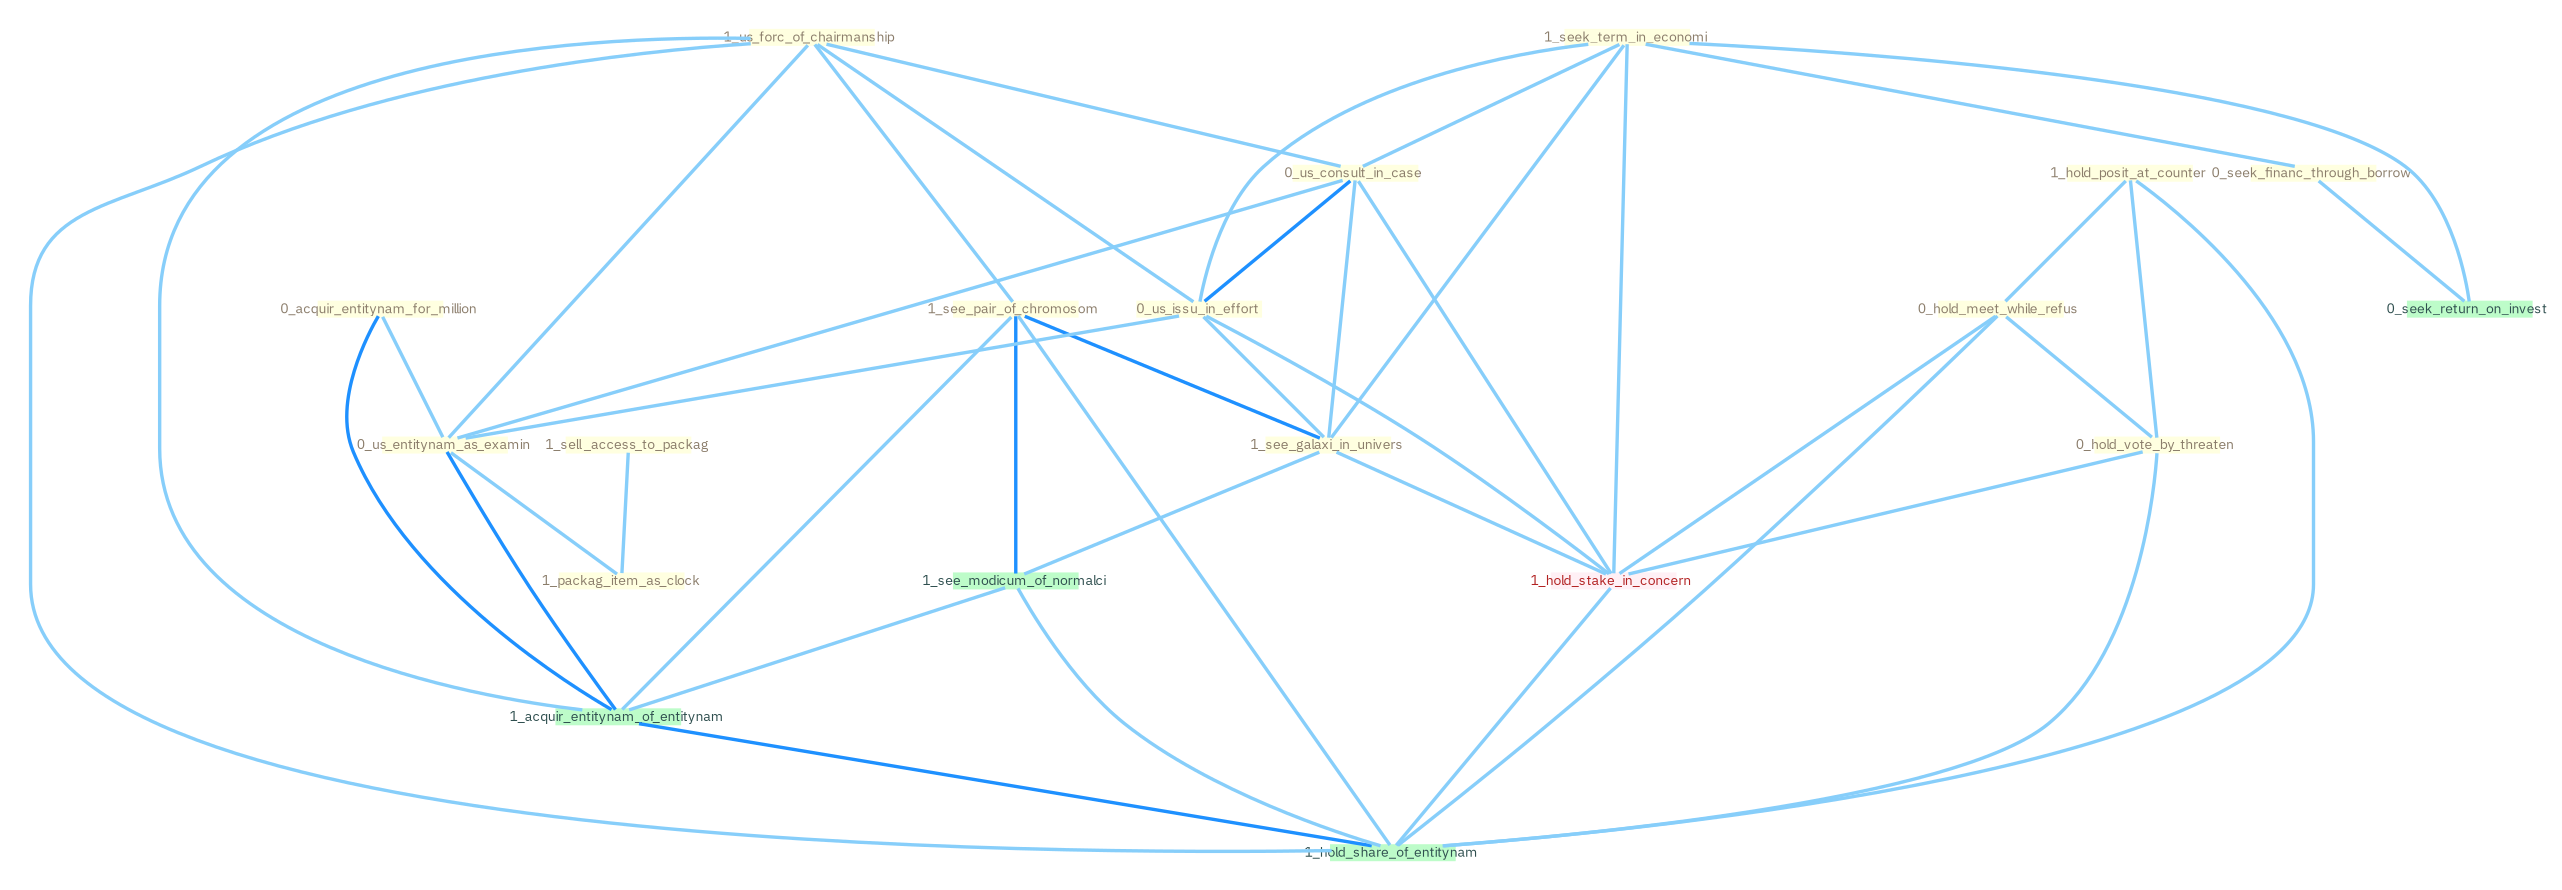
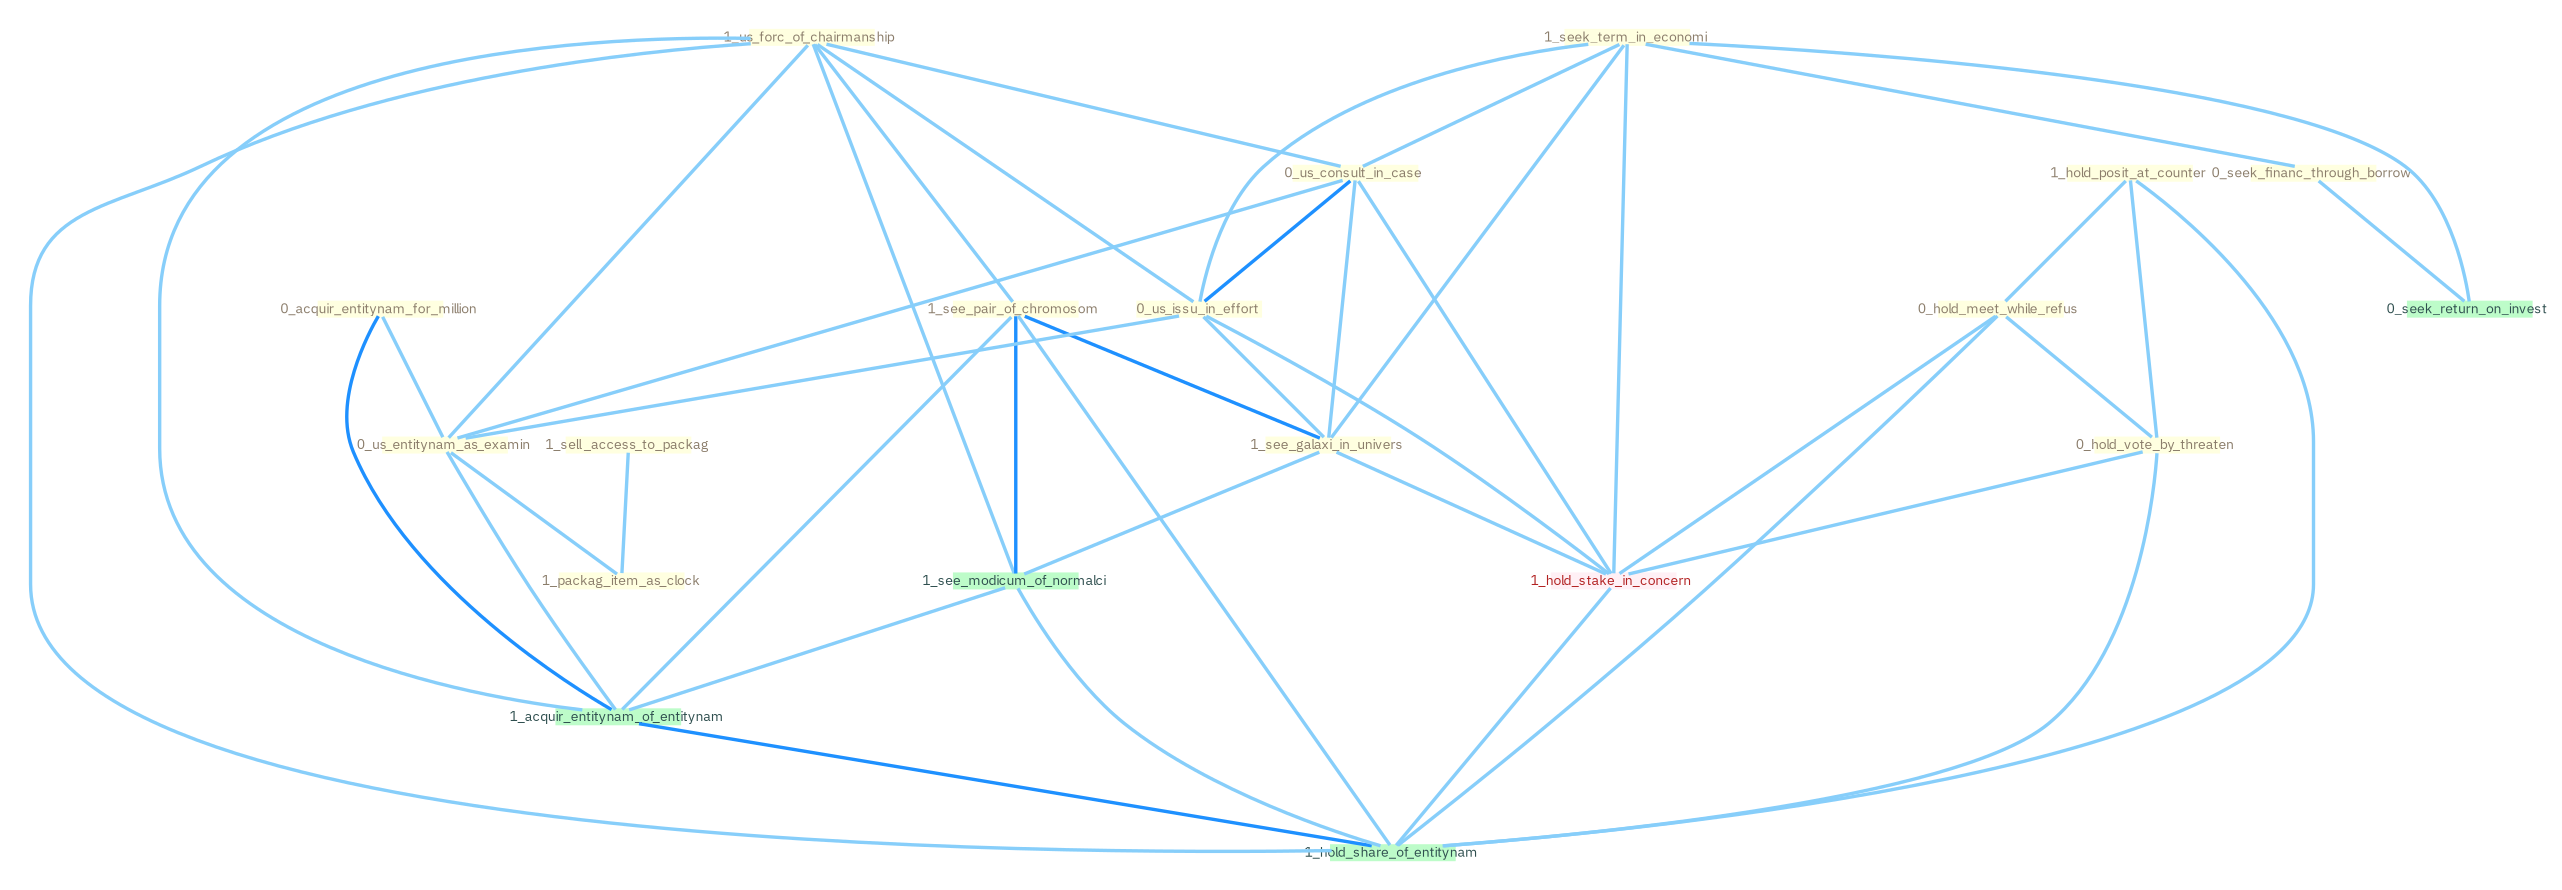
none -> (904, 282)
(527, 583) -> (527, 583)
